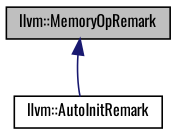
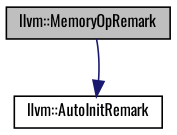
(78, 76) -> (99, 60)
